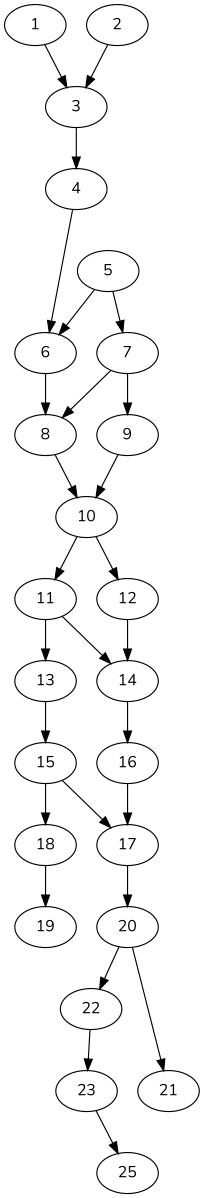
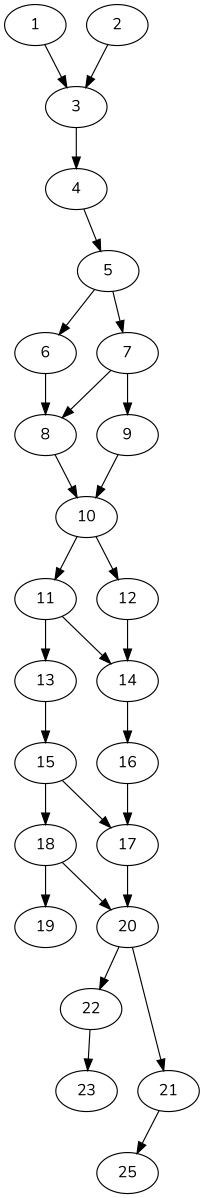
(62, 265) -> (90, 225)
none -> (82, 882)
(104, 1127) -> (151, 1127)
